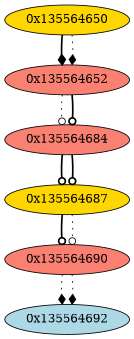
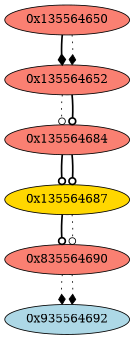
(67, 20) -> (67, 20)
(67, 260) -> (67, 260)
(67, 319) -> (67, 319)
